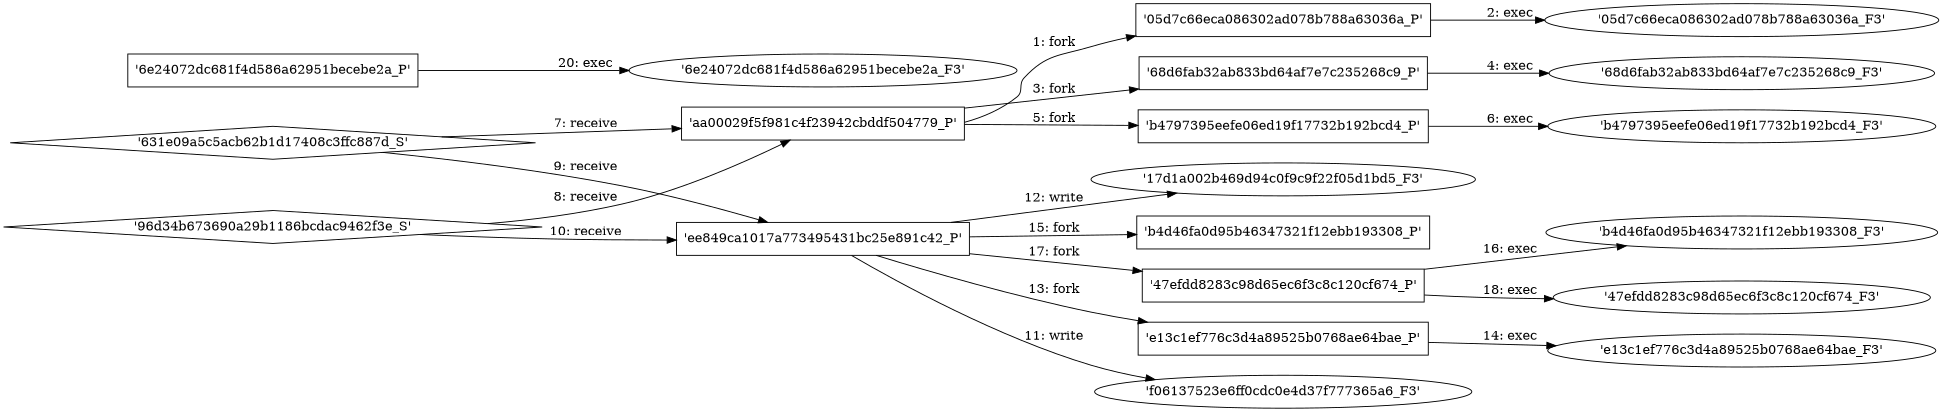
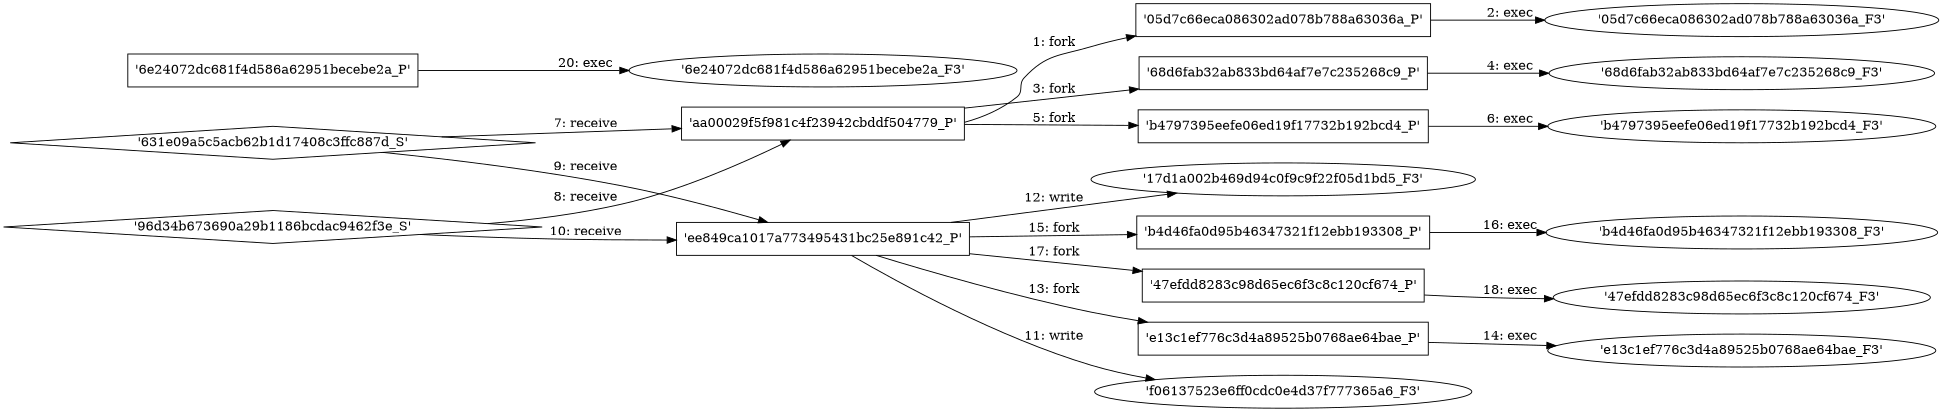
(1521, 258) -> (1483, 232)
